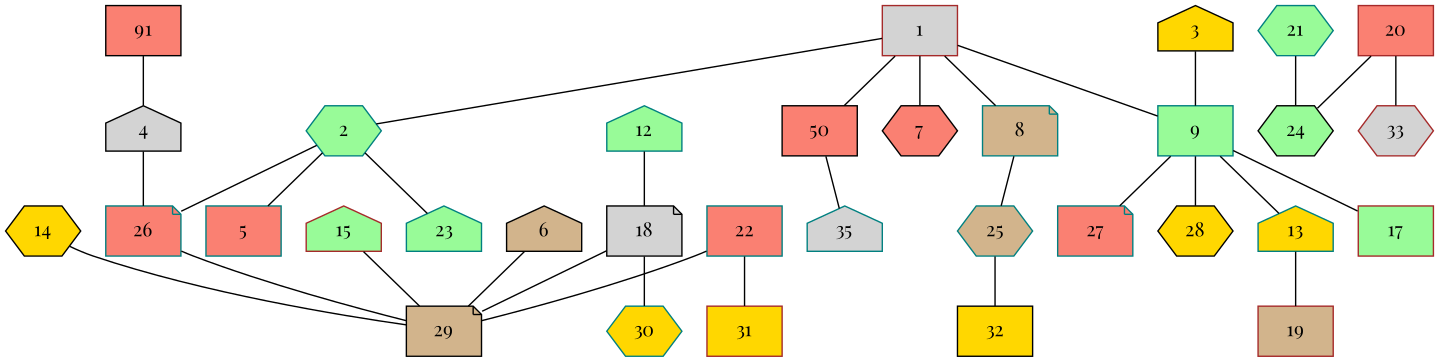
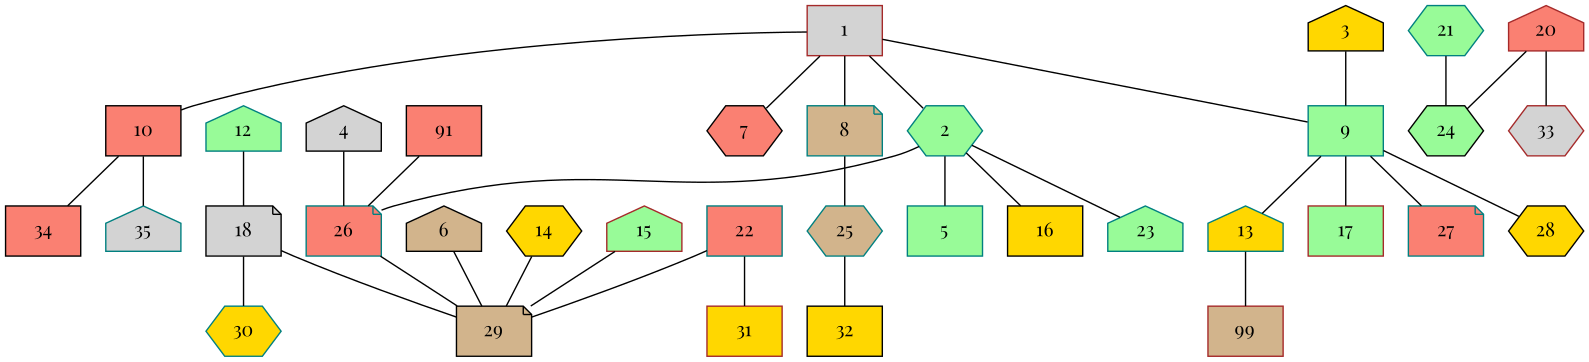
(1396, 31) -> (1546, 31)
(143, 81) -> (394, 181)
(820, 131) -> (143, 131)
none -> (43, 231)
(244, 231) -> (945, 231)
none -> (1045, 231)
(1296, 331) -> (1246, 331)
